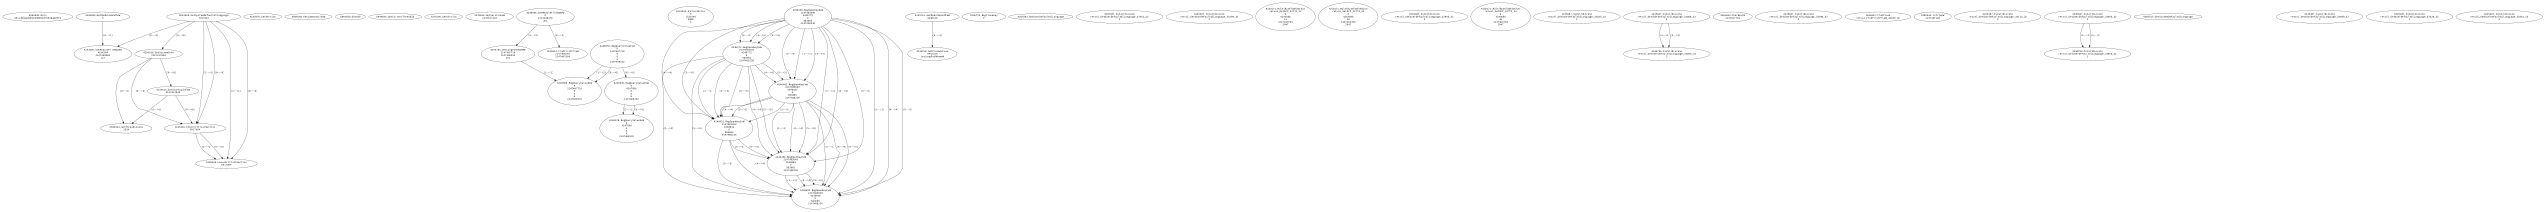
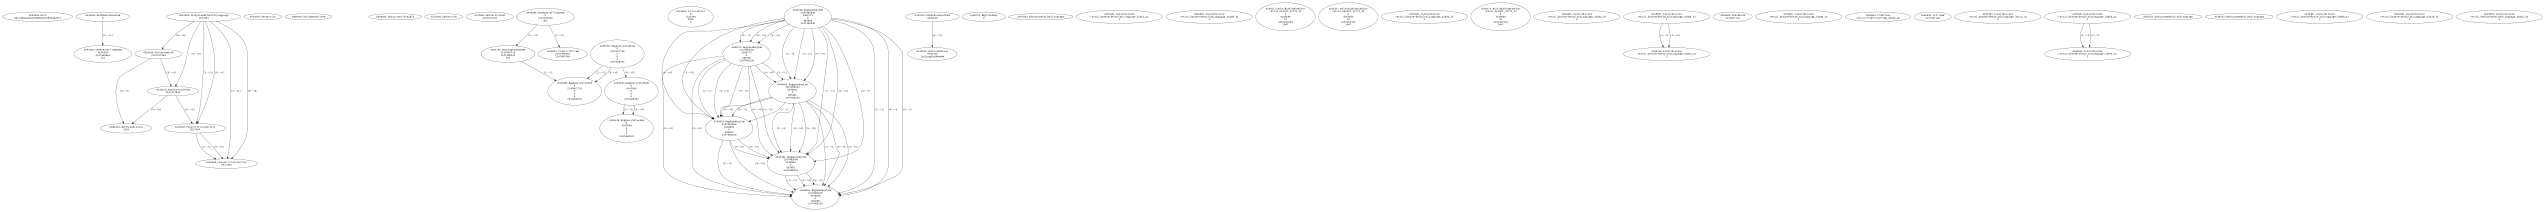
(350, 17) -> none
none -> (2239, 17)
(154, 32) -> (187, 53)
(134, 103) -> none
